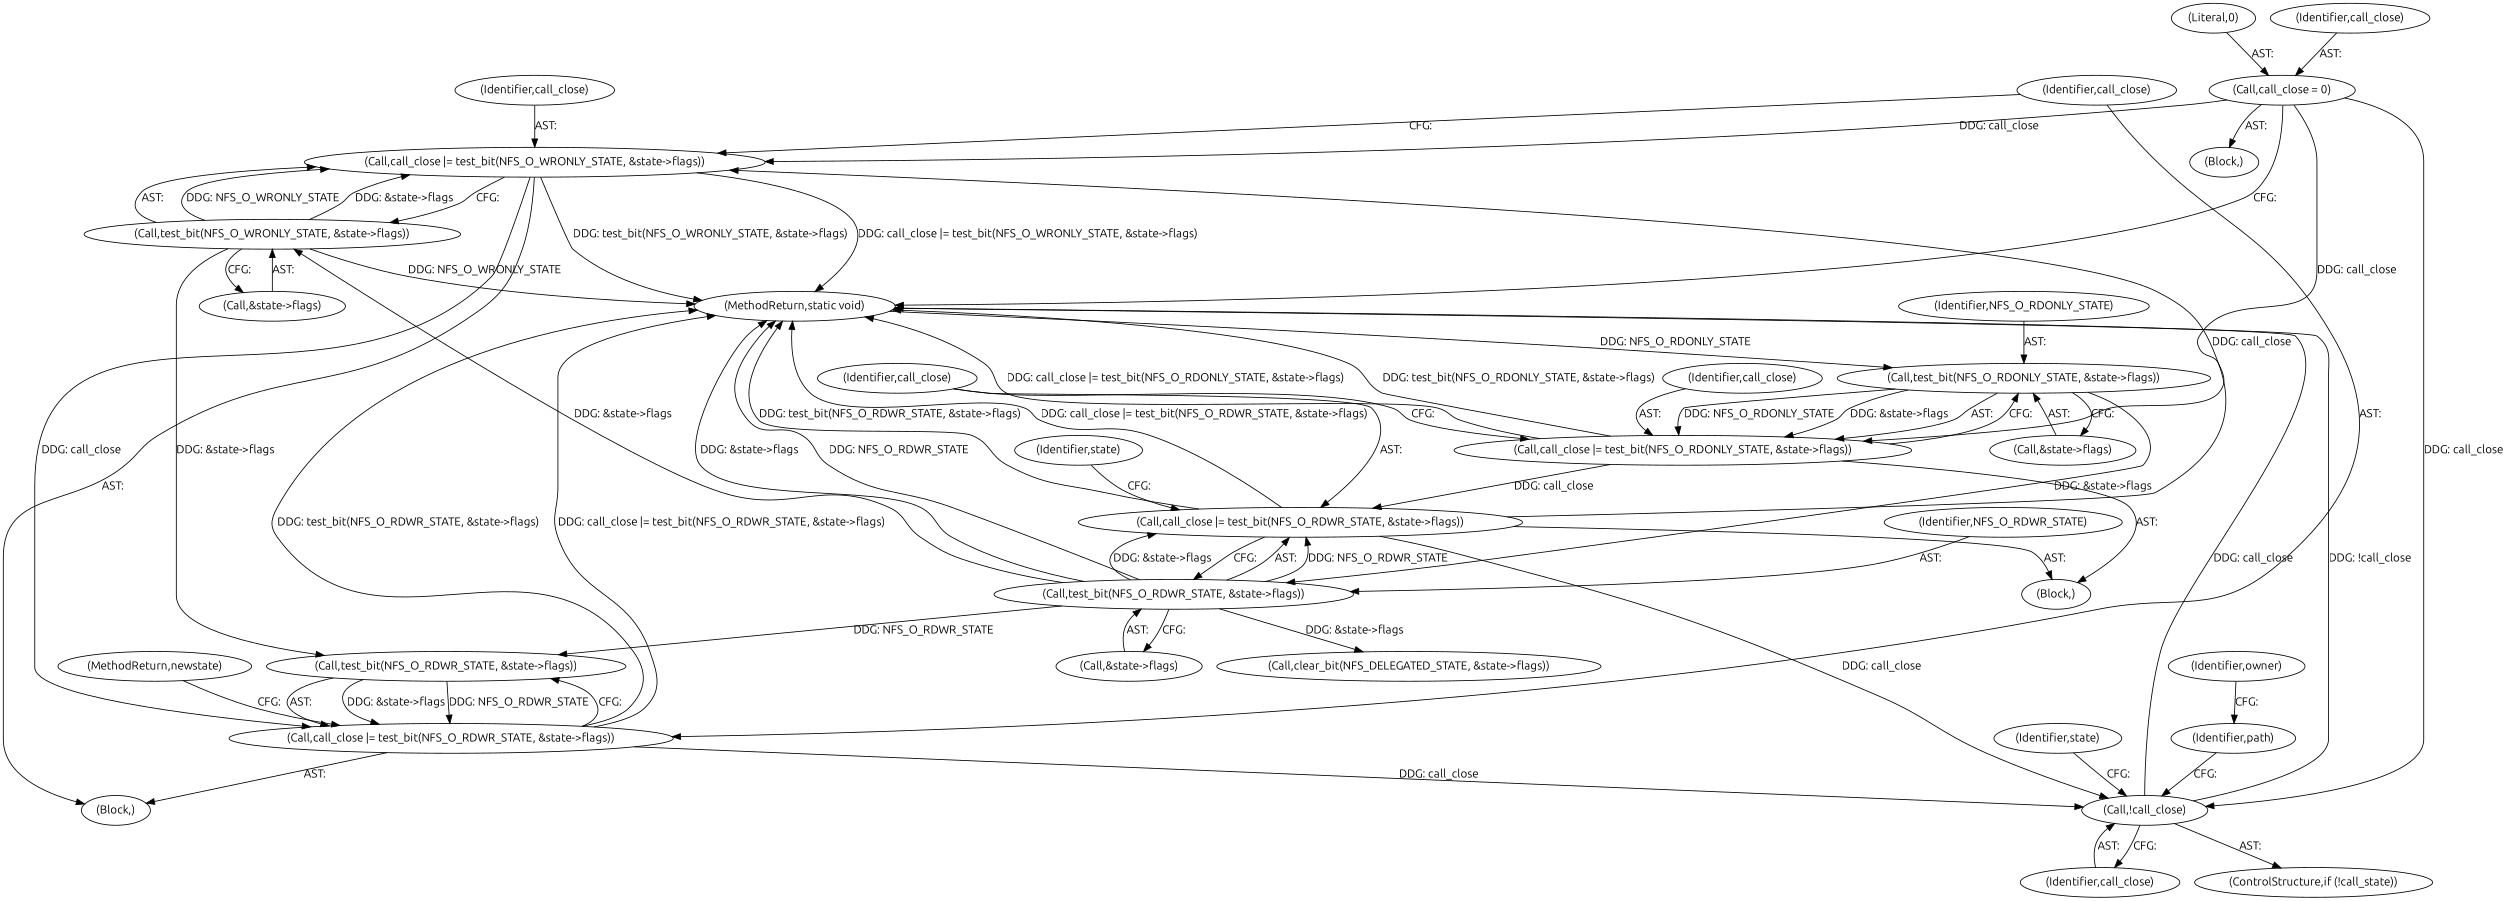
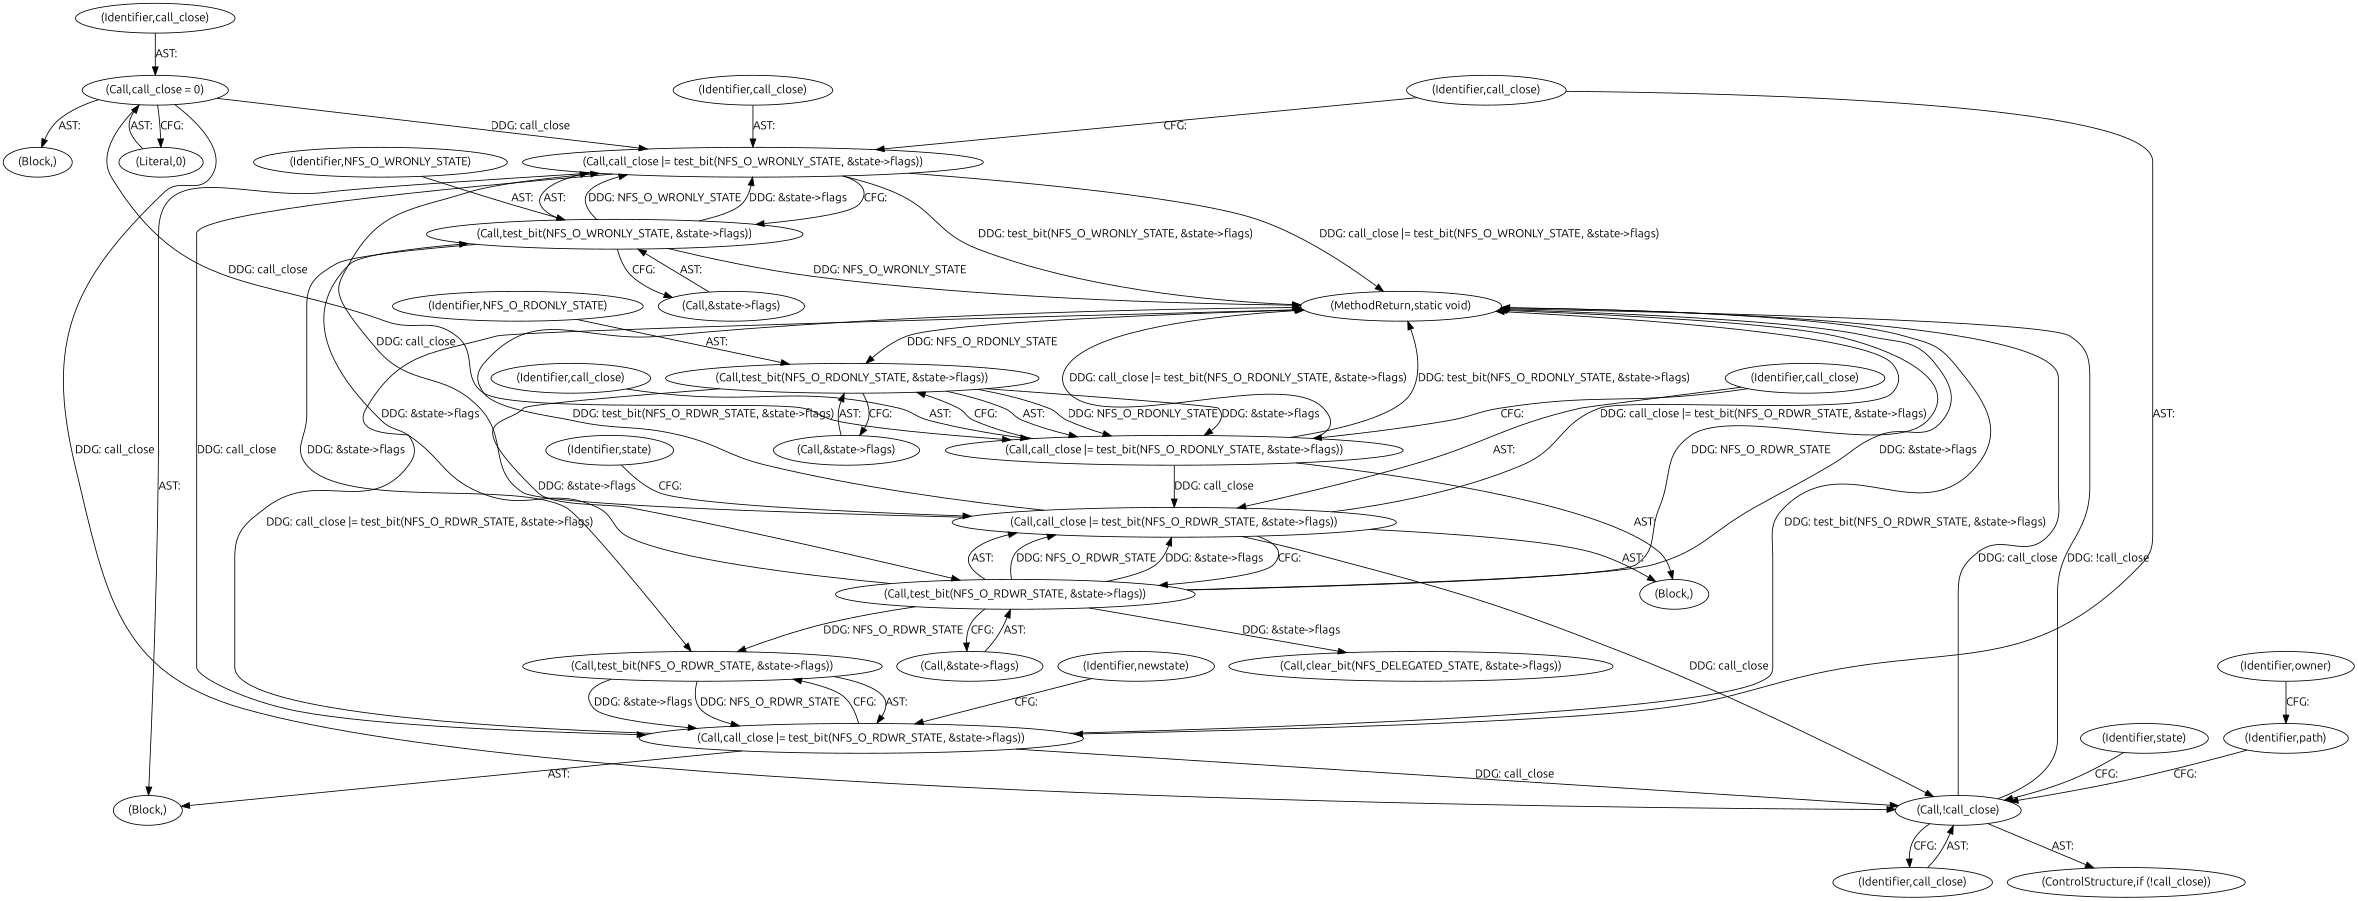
none -> (380, 162)
(1630, 283) -> (160, 122)
(2003, 522) -> none
(155, 666) -> (1136, 666)
(2314, 882) -> (2126, 882)
